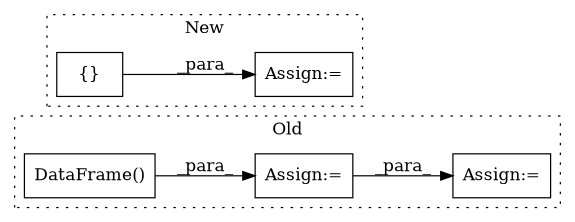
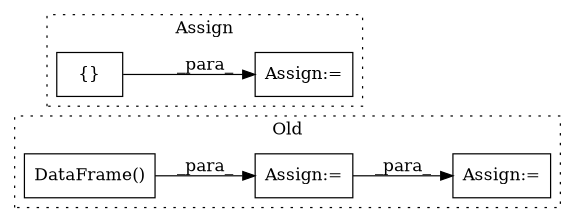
(205, 29) -> (205, 29)
